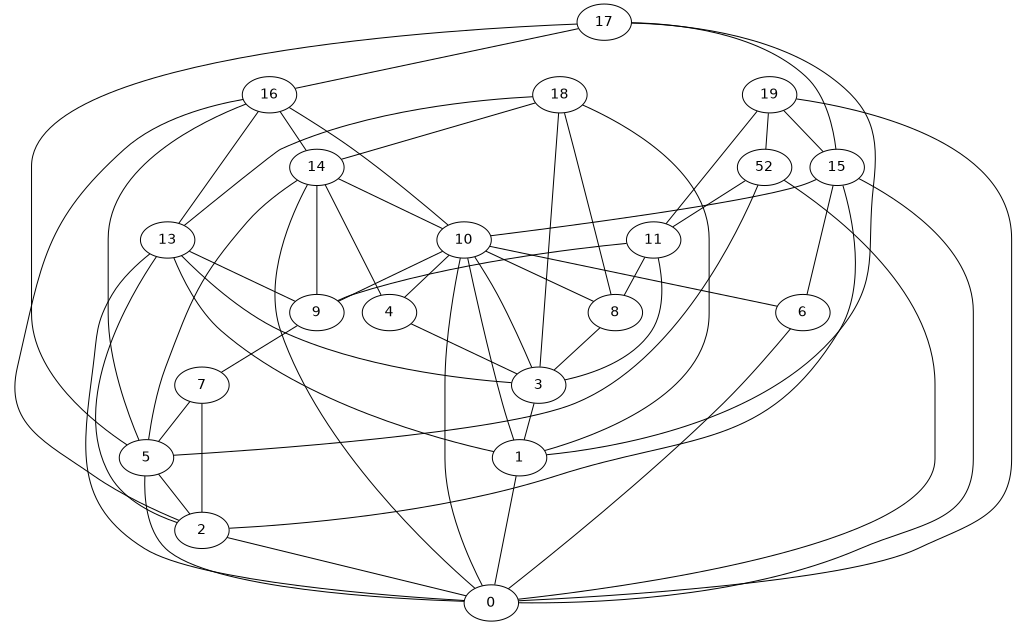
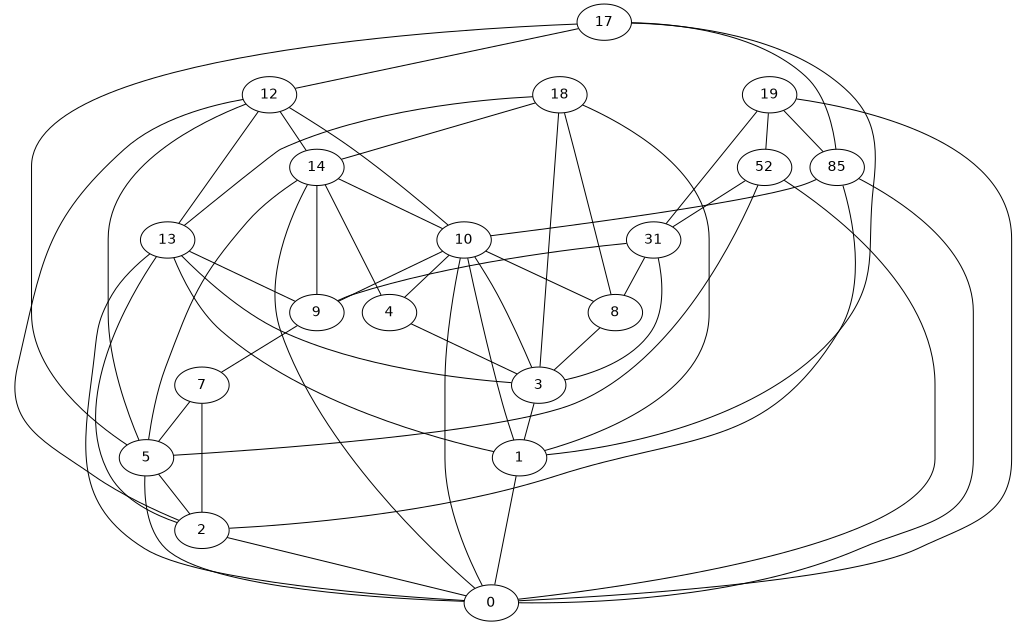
(269, 95) -> (269, 95)
(837, 167) -> (837, 167)
(654, 240) -> (654, 240)
(803, 313) -> none
